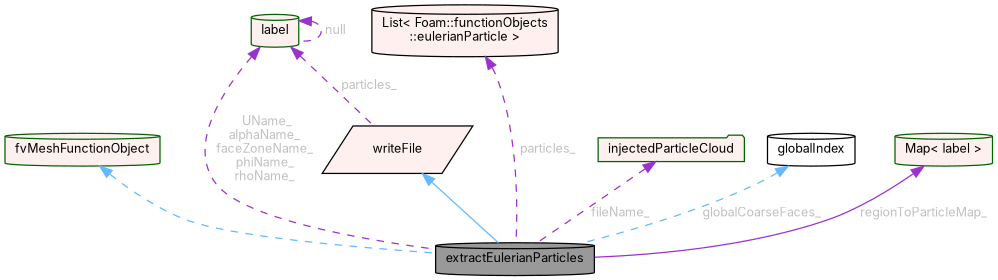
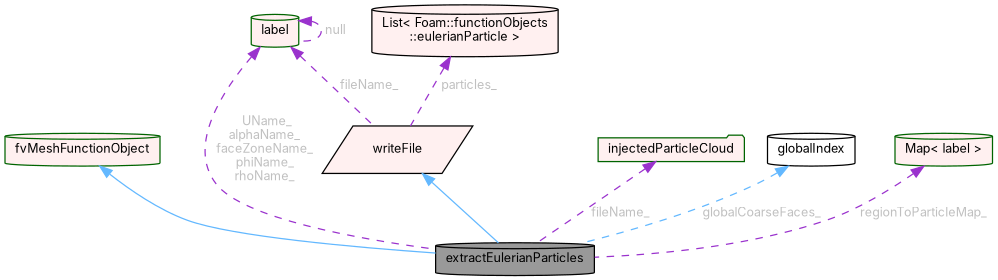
(368, 86) -> (368, 86)
(514, 154) -> (427, 97)
(266, 236) -> (266, 236)
(761, 238) -> (761, 238)
